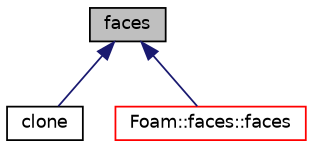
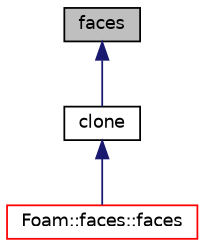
(175, 81) -> (102, 182)
